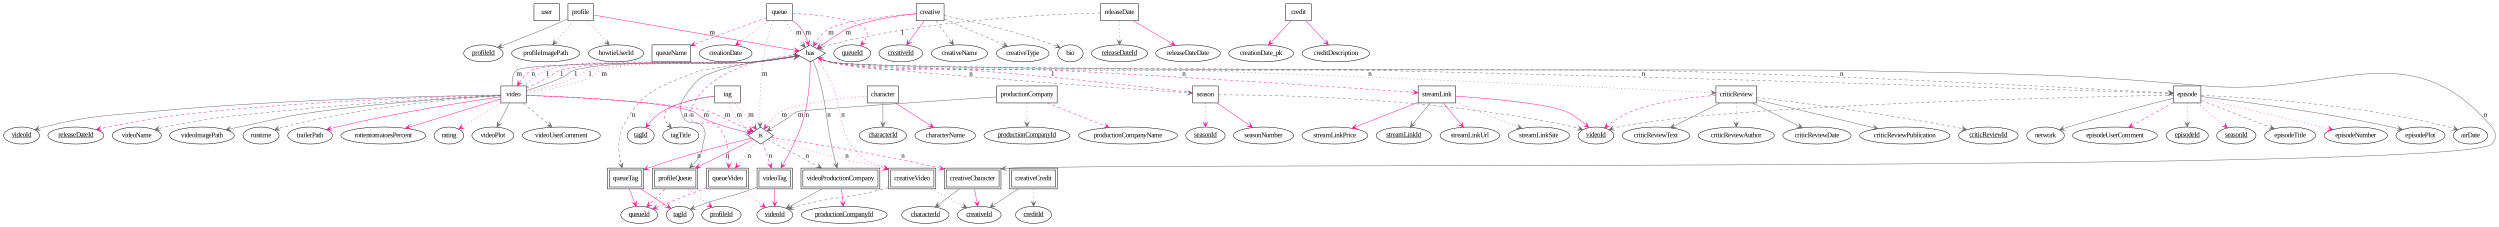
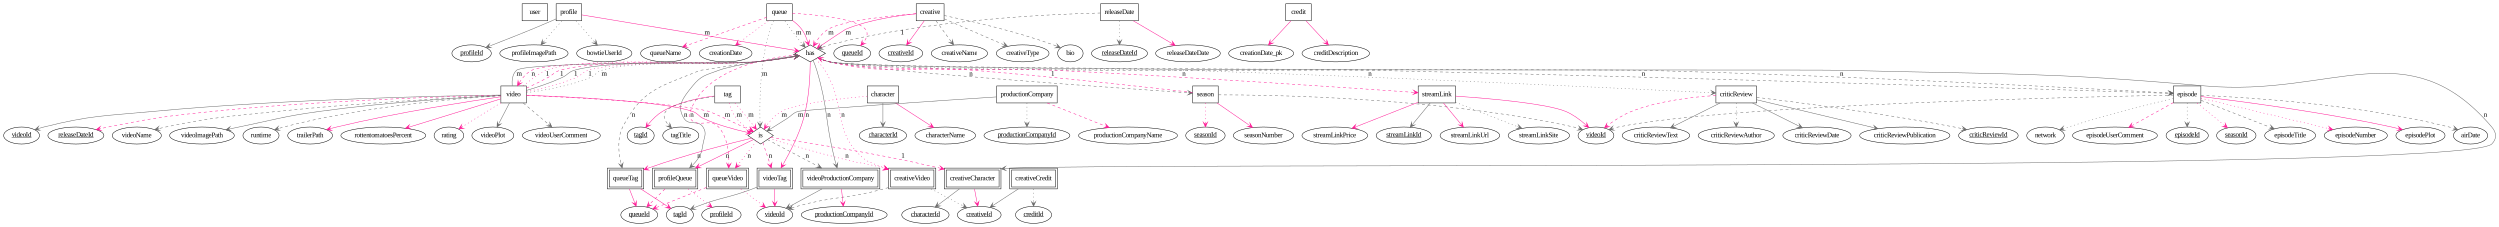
(671, 53) -> (666, 53)
(2300, 110) -> (2300, 110)
(2119, 112) -> (2119, 112)
(903, 156) -> (903, 156)
